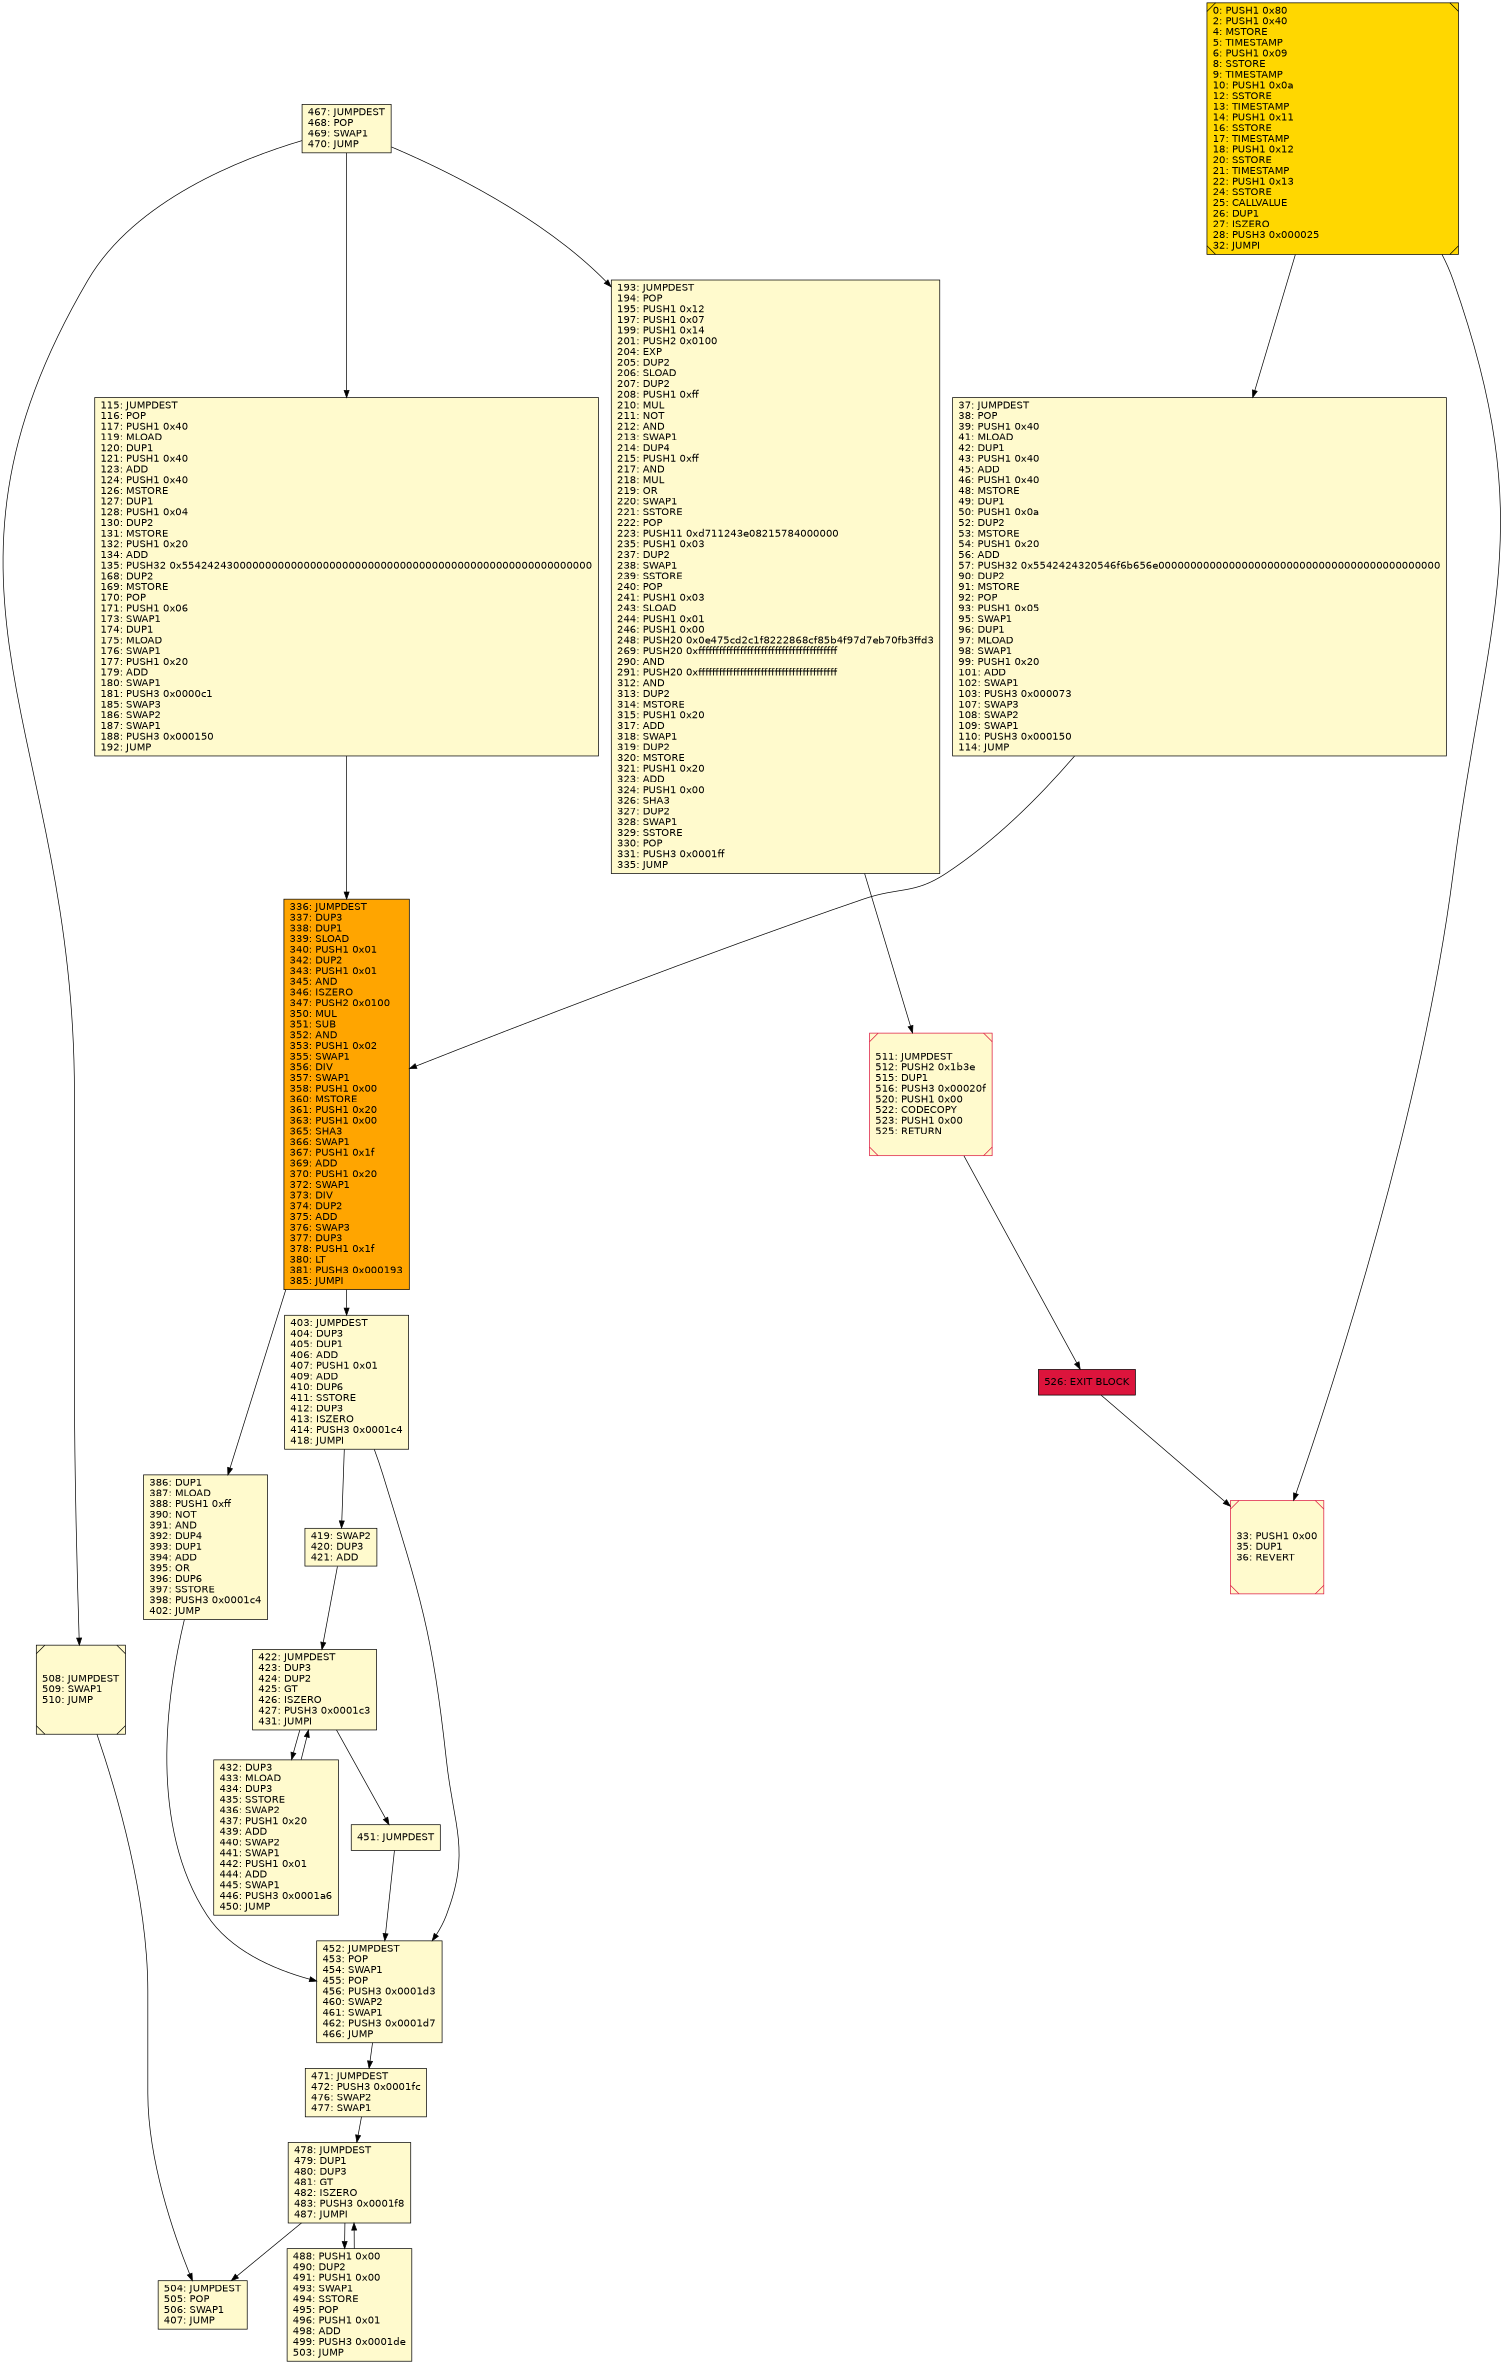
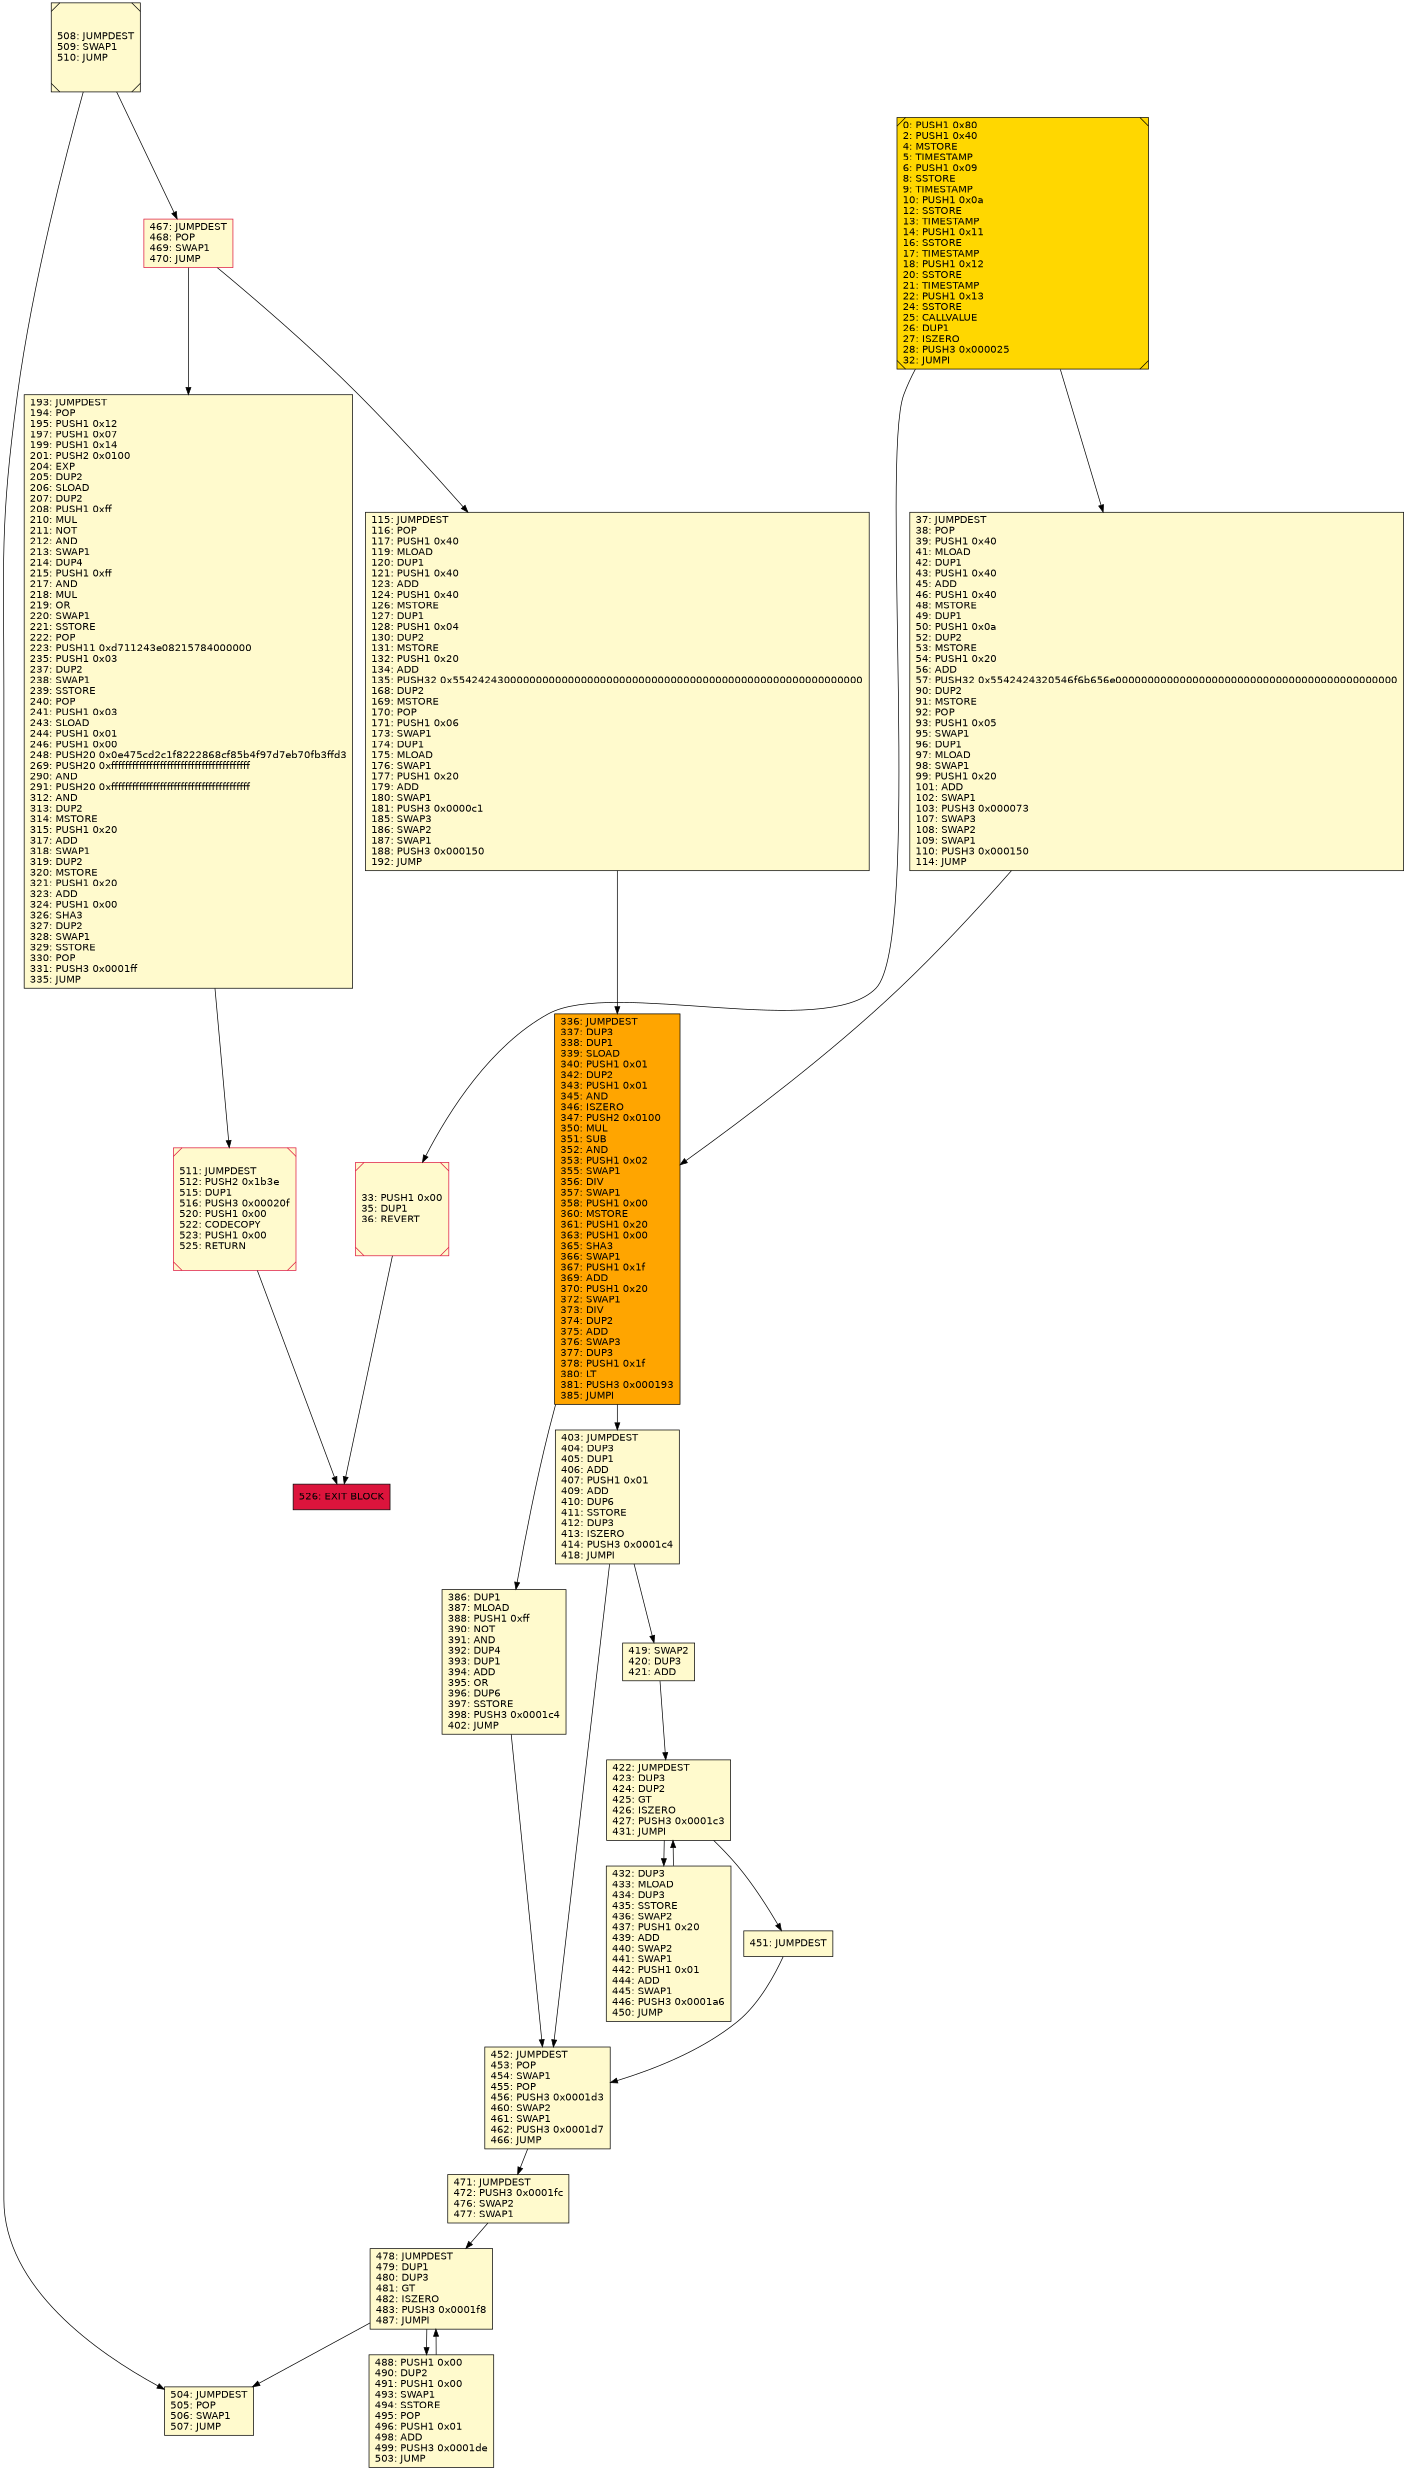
(347, 129) -> (188, 243)
(43, 820) -> (145, 152)
(1163, 1448) -> (369, 1366)
(203, 2305) -> (209, 2411)
